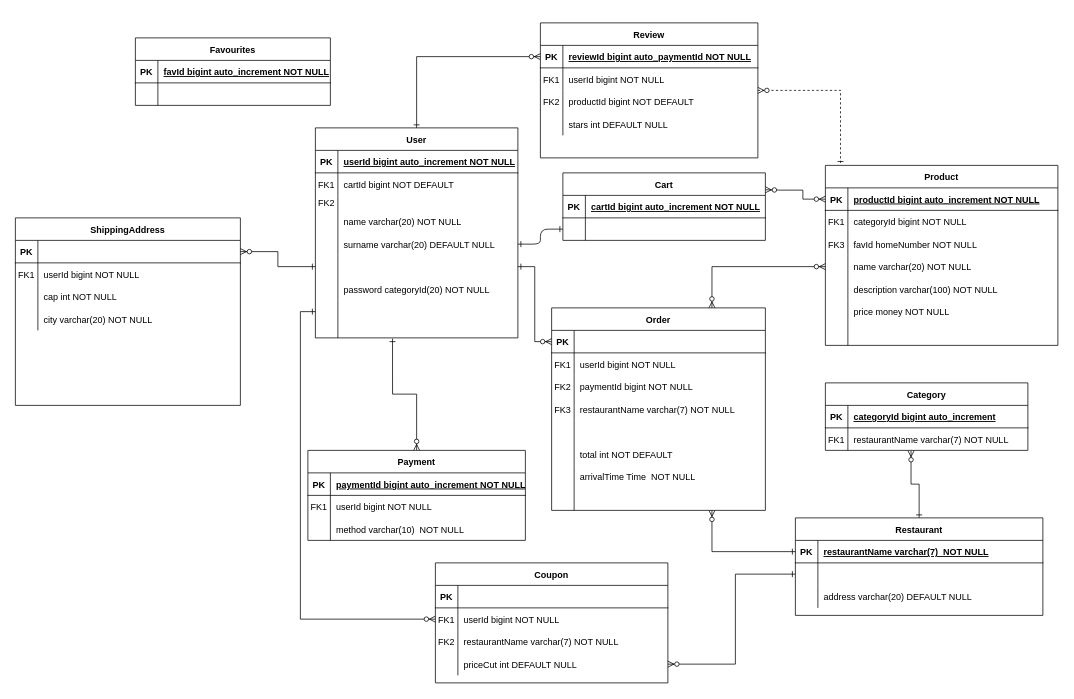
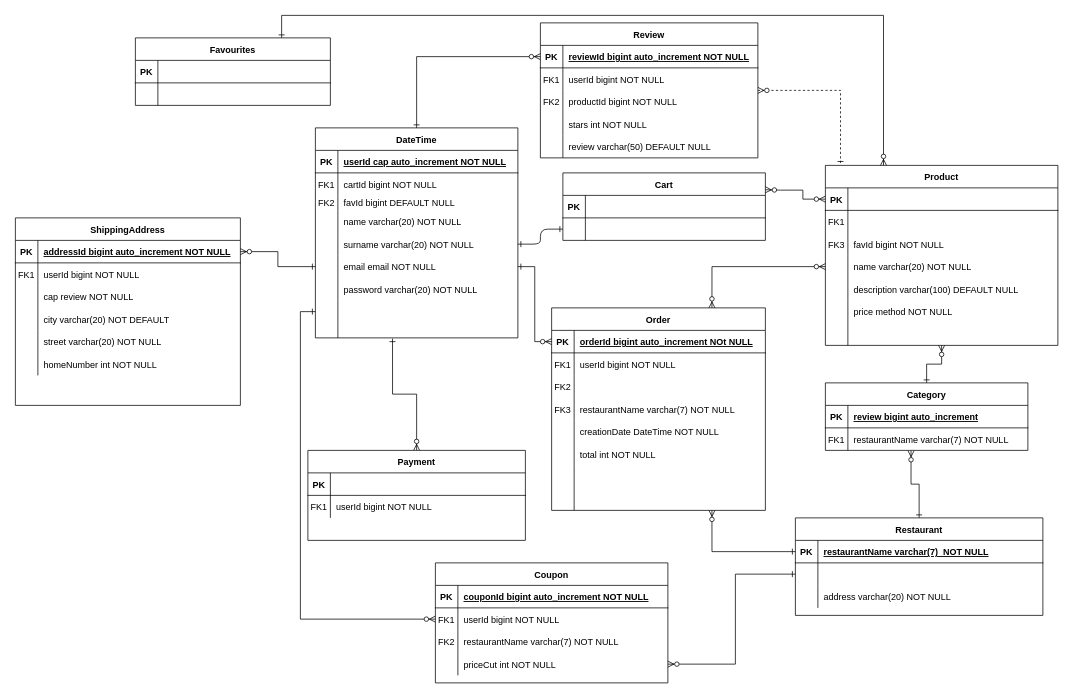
none -> (646, 15)
(659, 57) -> (657, 57)
(244, 72) -> none
(633, 102) -> (626, 102)
(619, 125) -> (609, 125)
(416, 140) -> (416, 140)
none -> (660, 147)
(429, 162) -> (423, 162)
(401, 185) -> (393, 185)
(953, 199) -> none
none -> (428, 203)
(675, 207) -> none
(953, 222) -> none
(421, 245) -> (411, 245)
(913, 245) -> (901, 245)
none -> (139, 252)
none -> (428, 267)
(421, 290) -> (413, 290)
(931, 290) -> (941, 290)
(79, 297) -> (87, 297)
(899, 312) -> (902, 312)
(102, 320) -> (109, 320)
none -> (139, 342)
none -> (670, 342)
none -> (139, 364)
none -> (934, 364)
(670, 387) -> none
(928, 417) -> (917, 417)
none -> (670, 432)
(627, 455) -> (619, 455)
(670, 477) -> none
(428, 484) -> none
(428, 529) -> none
none -> (563, 597)
(901, 597) -> (891, 597)
(521, 665) -> (511, 665)
